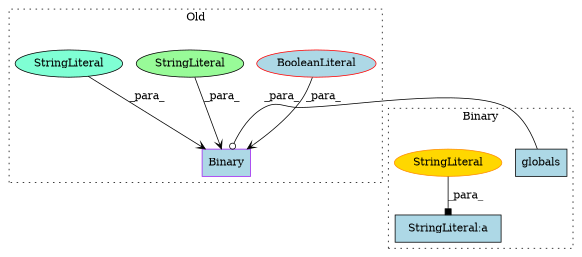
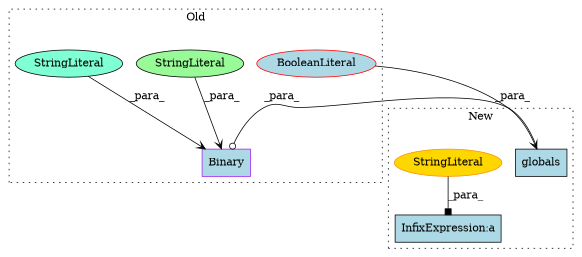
(288, 115) -> (465, 85)
(481, 117) -> (481, 117)
(448, 229) -> (448, 229)
